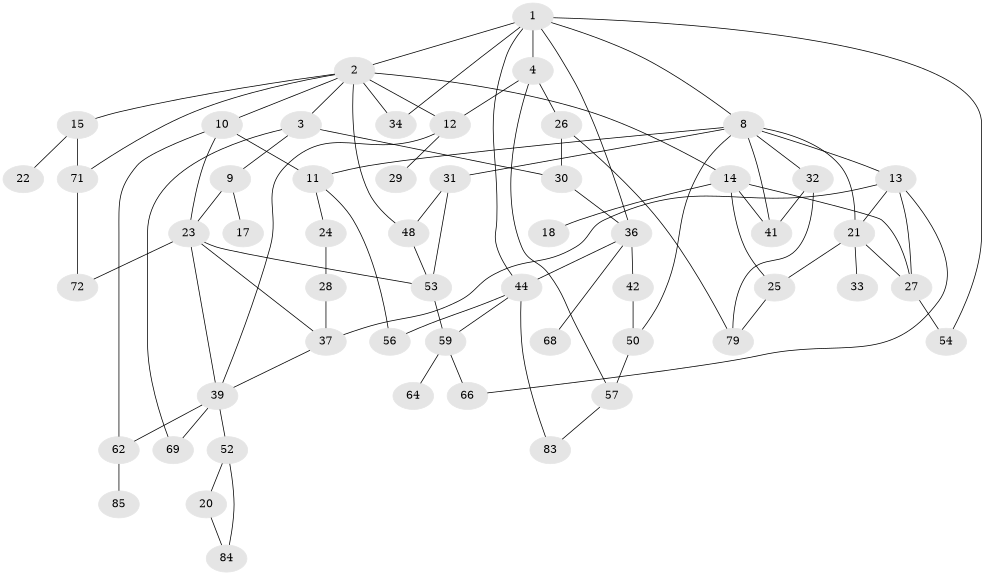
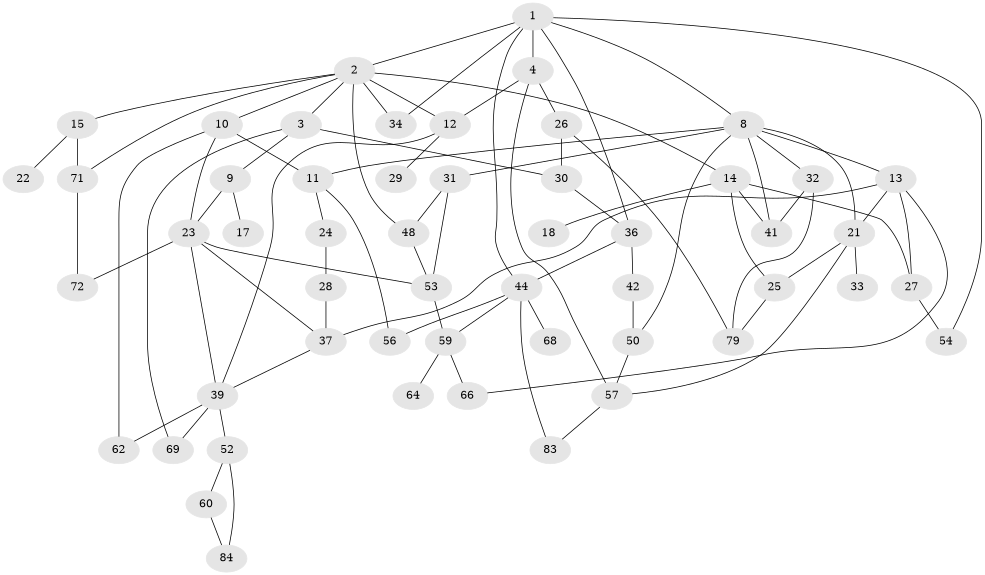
(883, 260) -> (767, 349)
(591, 288) -> (536, 315)
(119, 504) -> none
(206, 504) -> (206, 504)
